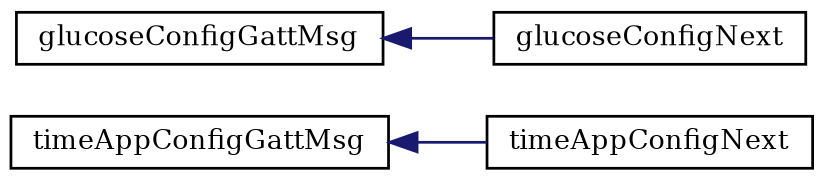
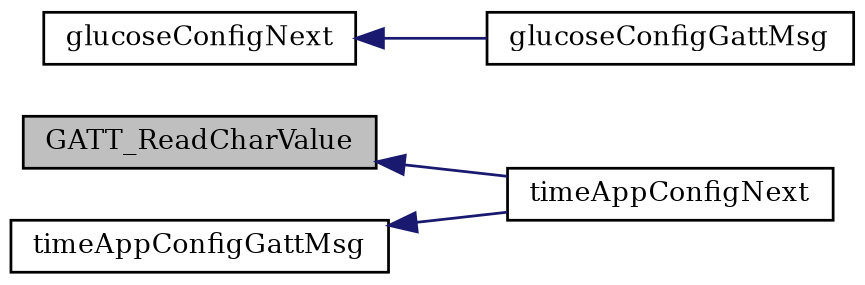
(452, 38) -> (435, 38)
none -> (200, 142)
